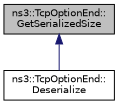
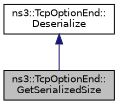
(59, 57) -> (59, 57)
